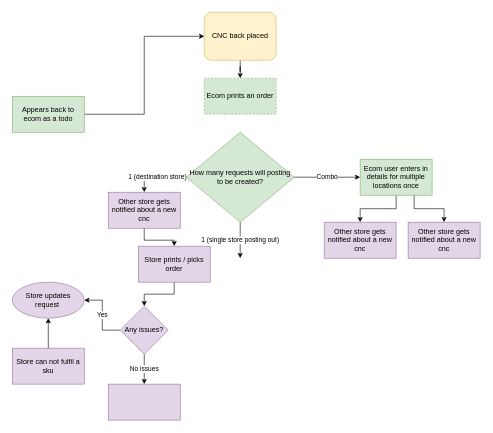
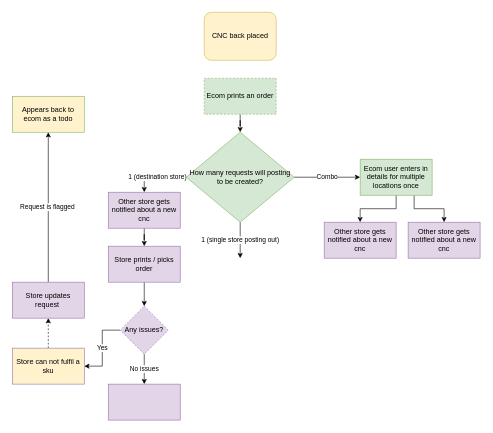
(144, 36) -> none
(240, 69) -> none
(48, 114) -> (48, 114)
none -> (240, 123)
none -> (48, 207)
(174, 264) -> (144, 264)
(48, 300) -> (48, 300)
(102, 314) -> (102, 347)
(144, 330) -> (144, 330)
(48, 335) -> (48, 335)
(48, 366) -> (48, 366)
